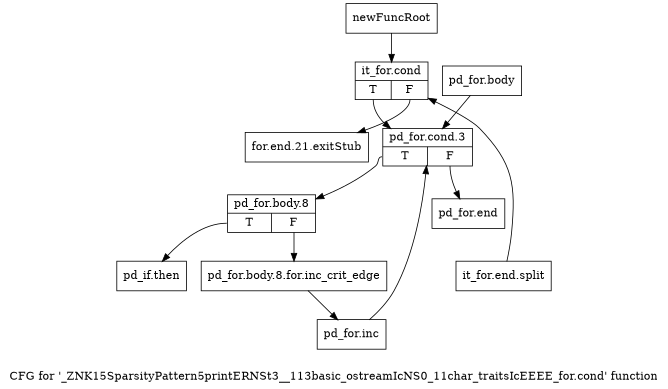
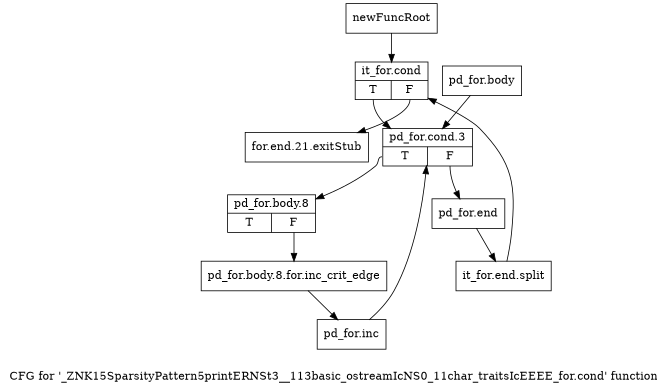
none -> (484, 241)
(152, 276) -> none
